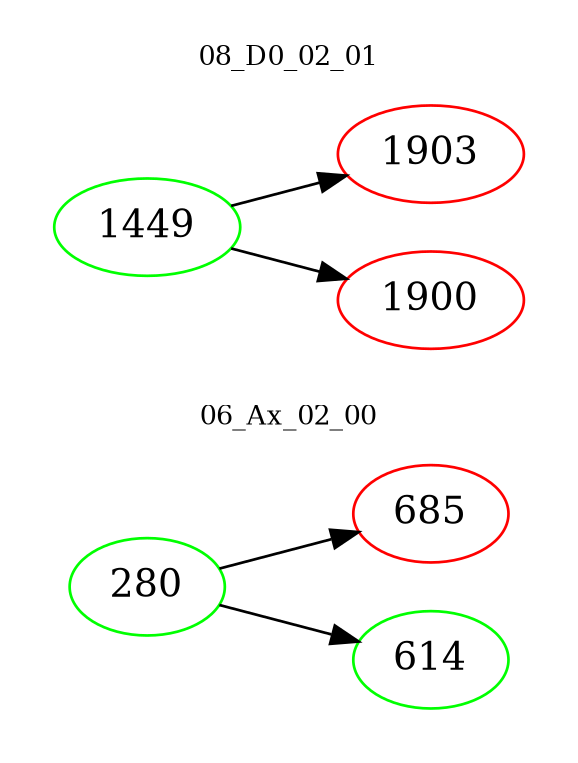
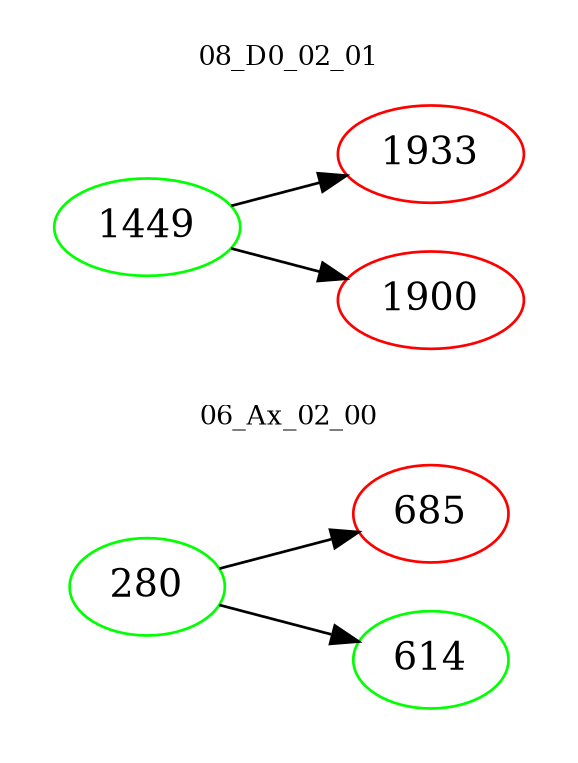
(431, 154) -> (431, 154)
